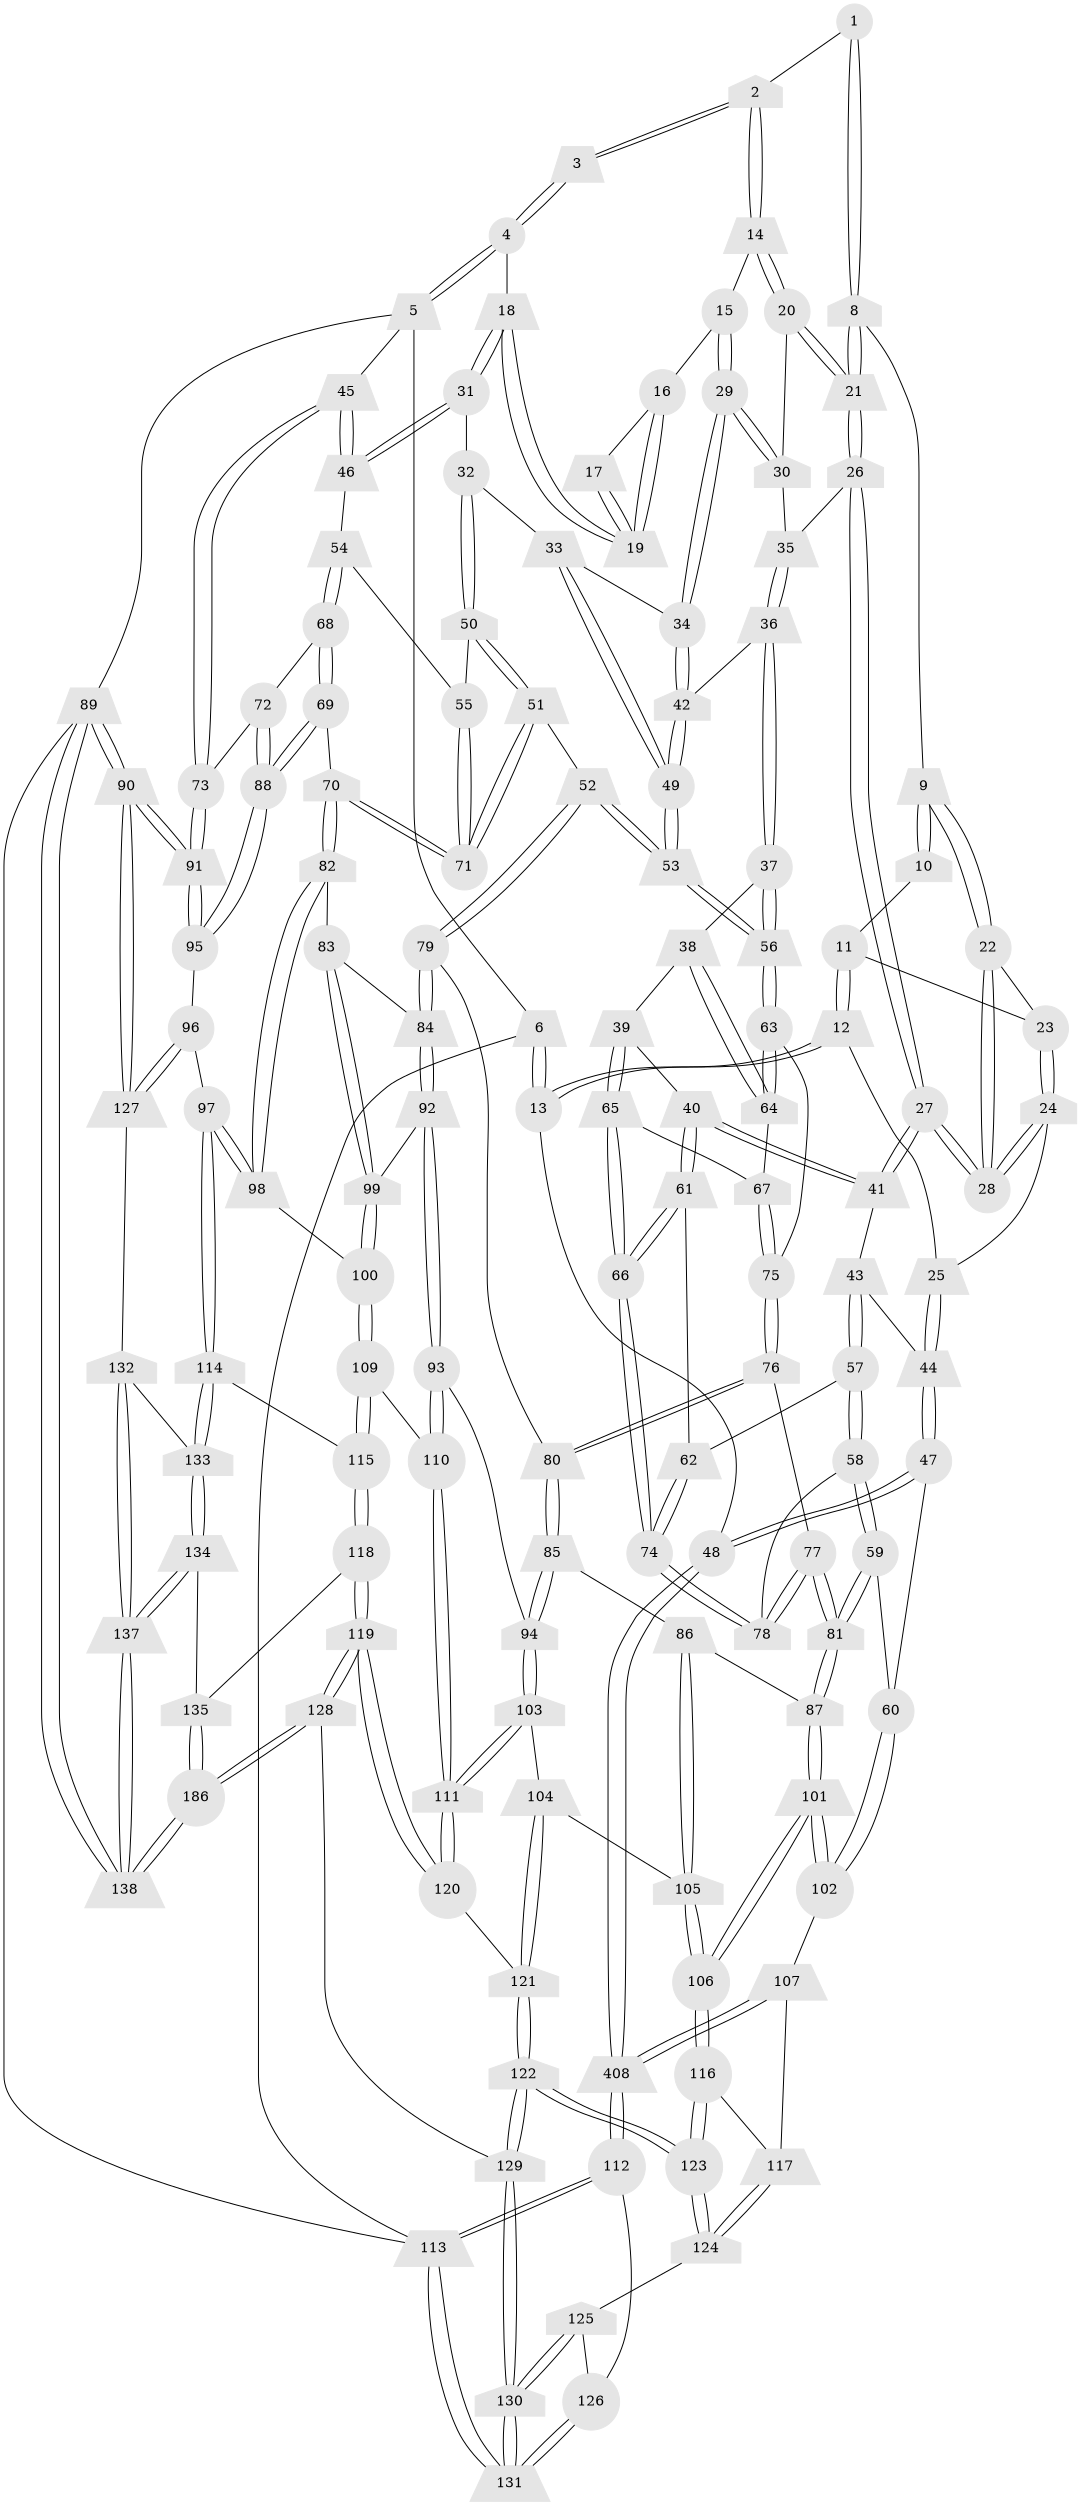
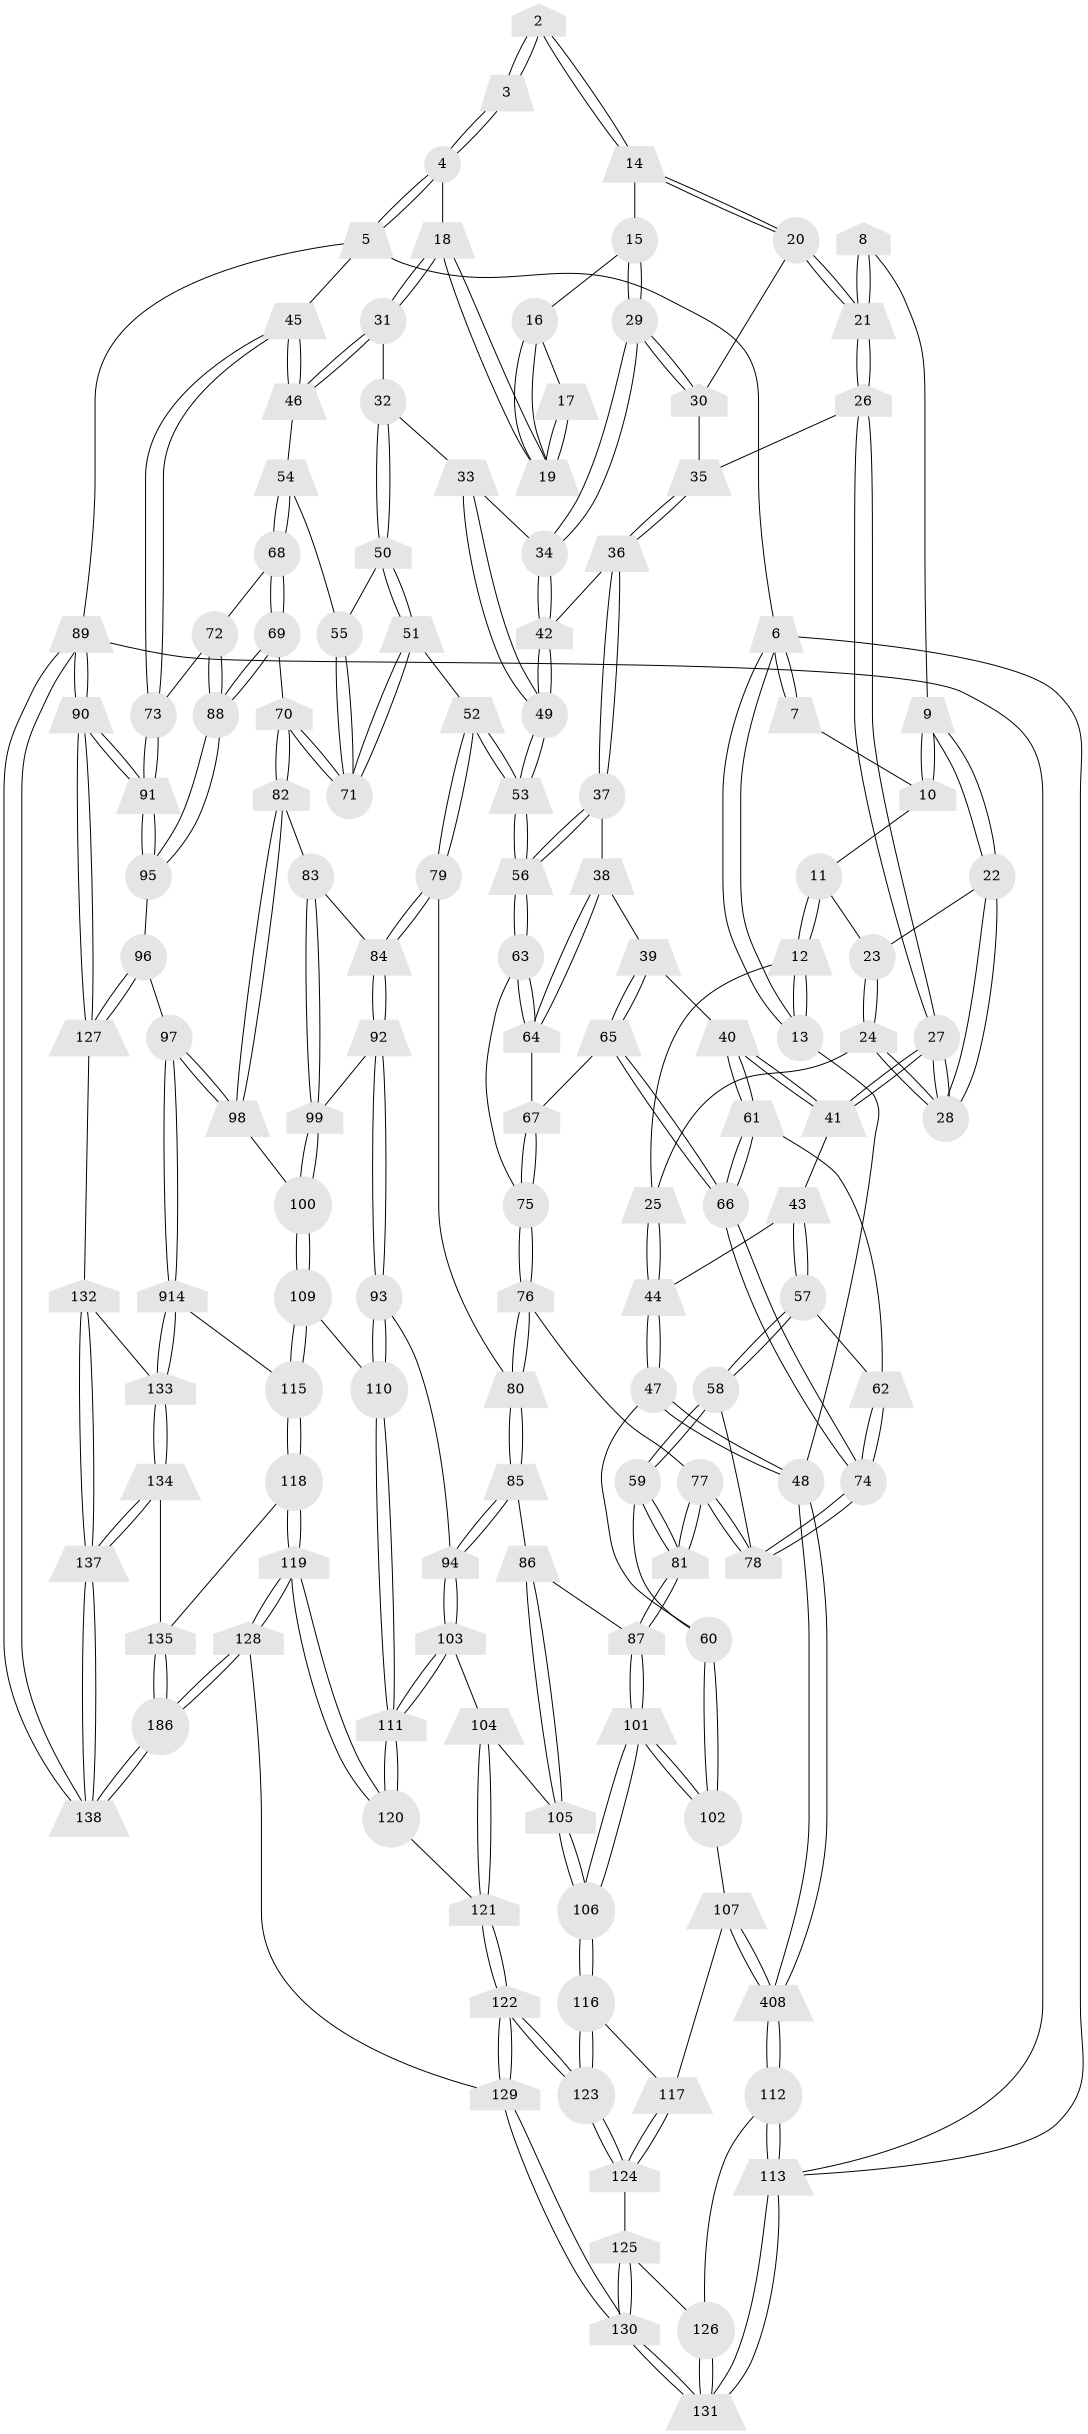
(855, 22) -> none
none -> (795, 715)
(210, 1369) -> (172, 1297)
